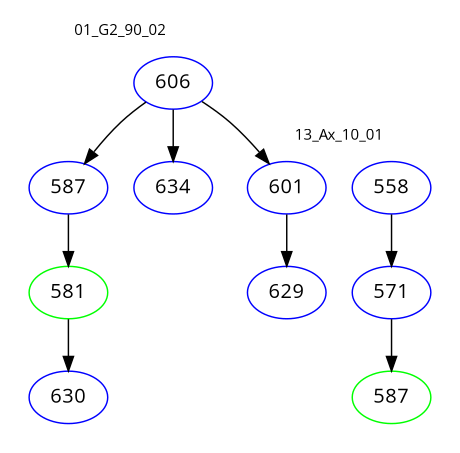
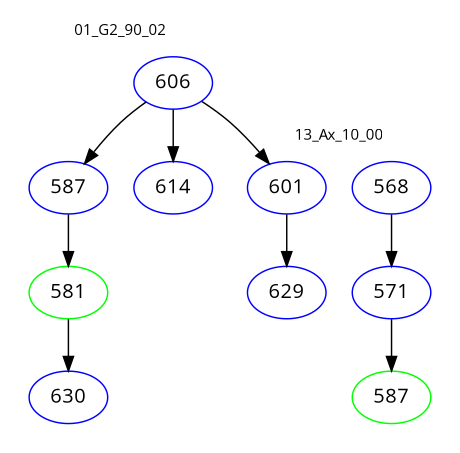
(339, 136) -> (339, 136)
(173, 188) -> (173, 188)
(392, 188) -> (392, 188)
